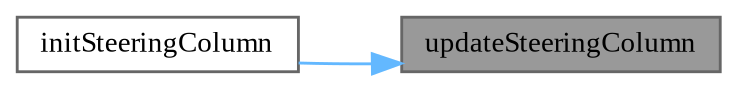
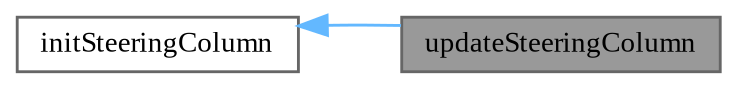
(335, 64) -> (364, 25)
